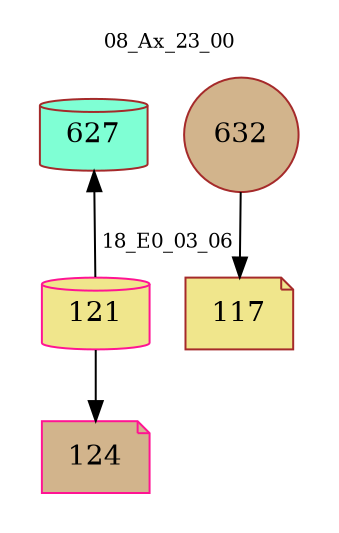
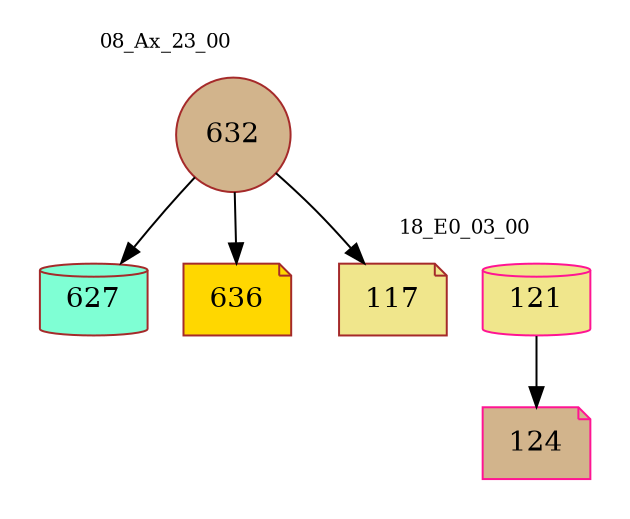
(95, 236) -> (164, 212)
(168, 243) -> (465, 229)
none -> (237, 300)
